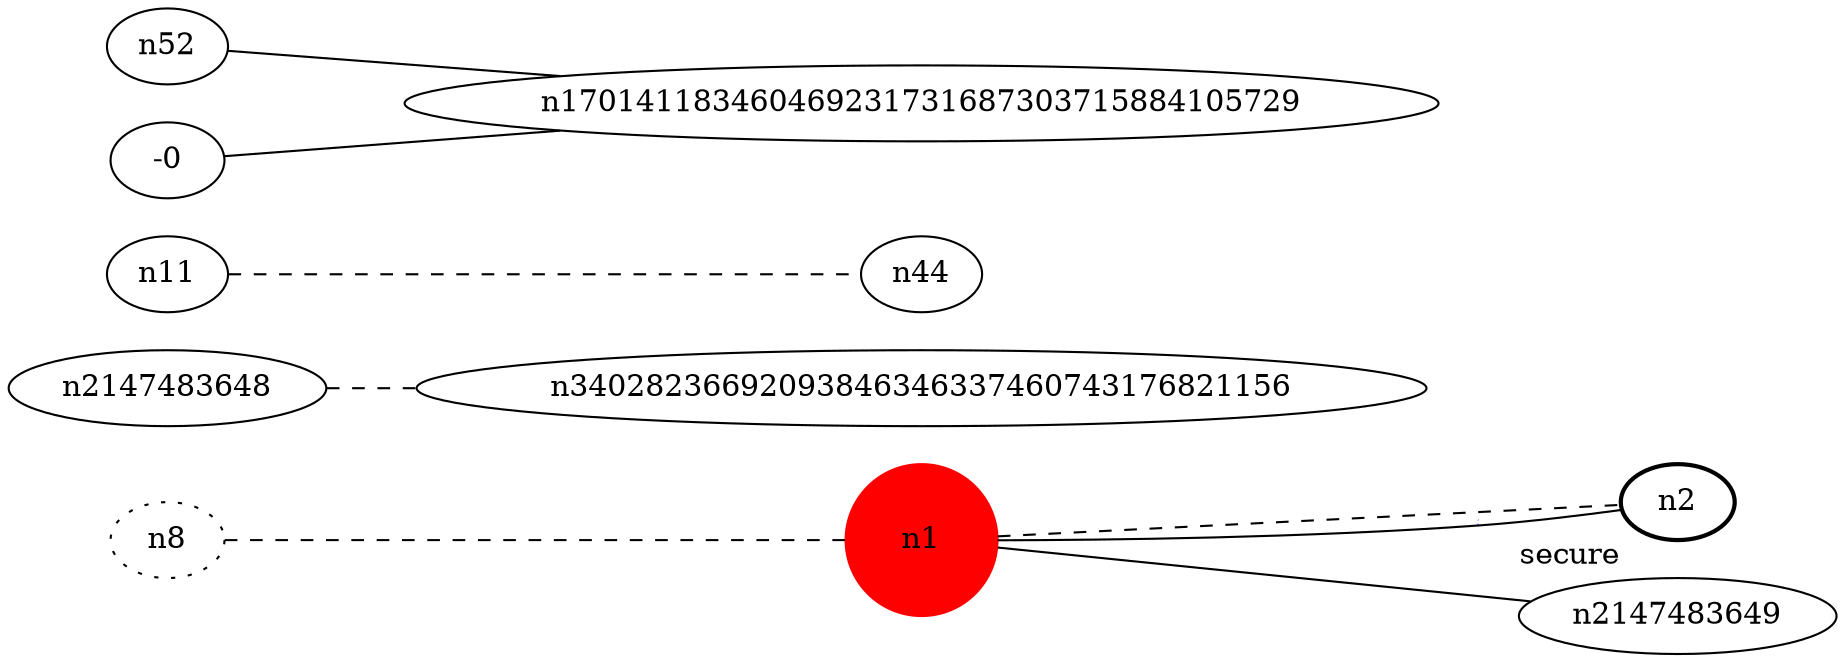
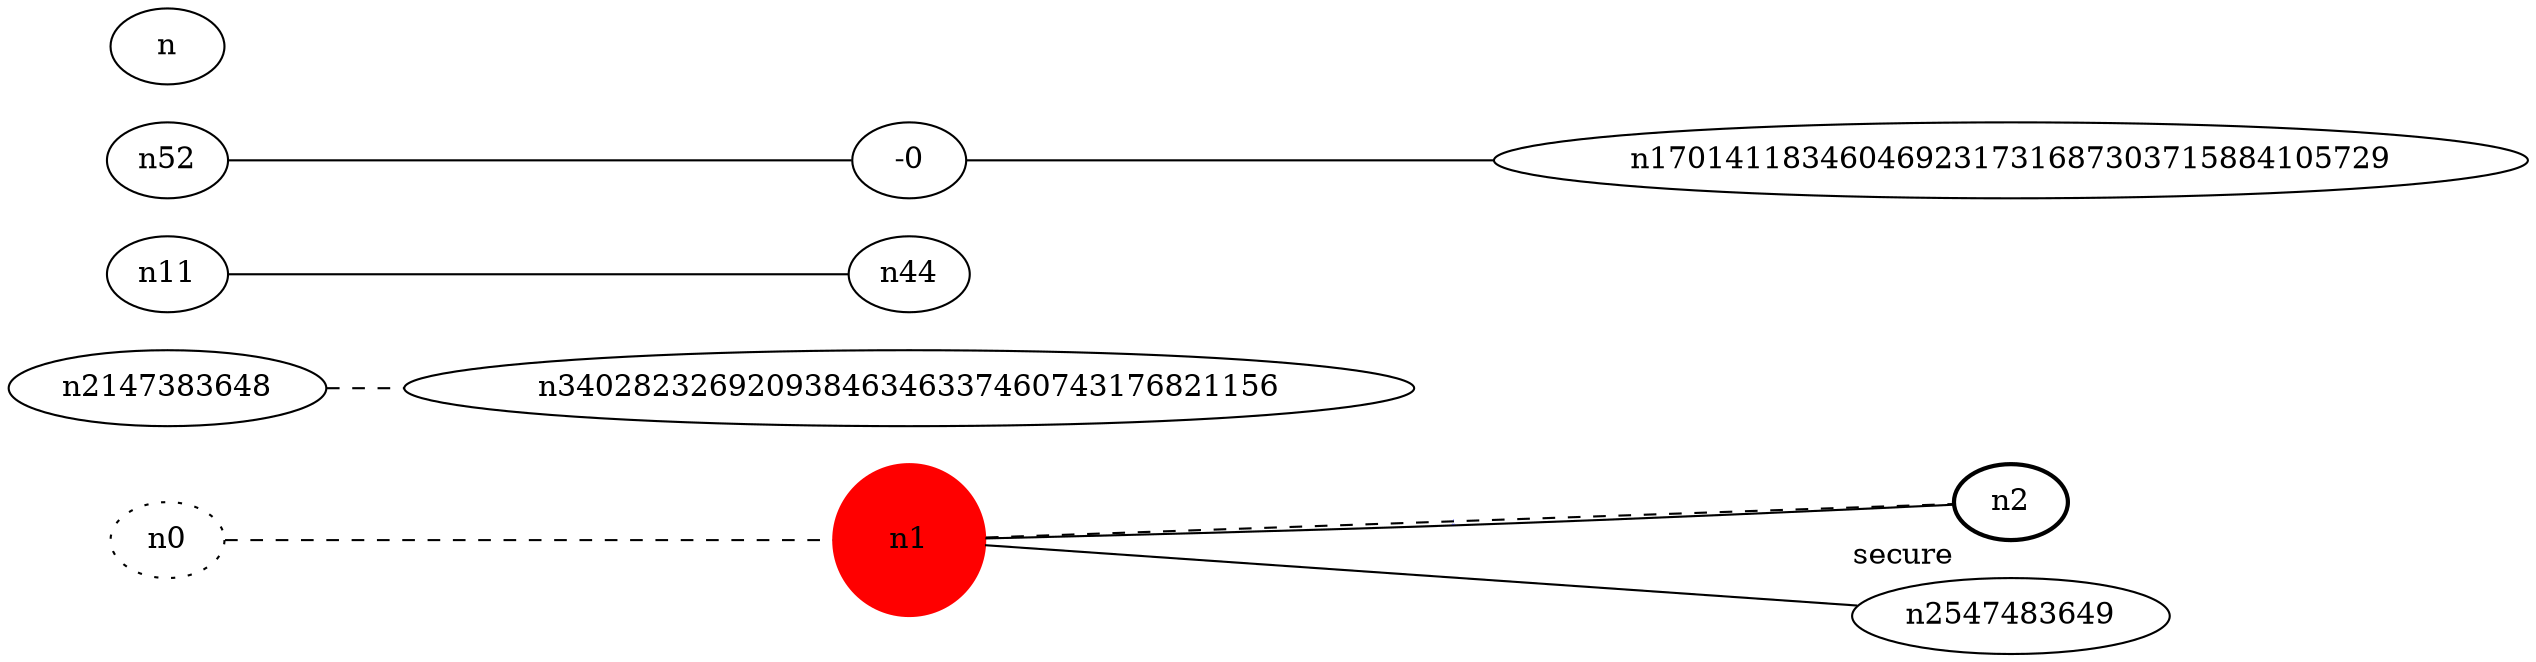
none -> (167, 46)
(394, 63) -> (540, 160)
(545, 274) -> (538, 274)
(167, 388) -> (167, 388)
(922, 388) -> (909, 388)
(167, 540) -> (167, 540)
(1678, 616) -> (2011, 616)
